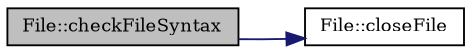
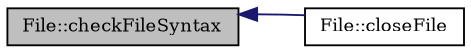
(262, 39) -> (281, 15)
